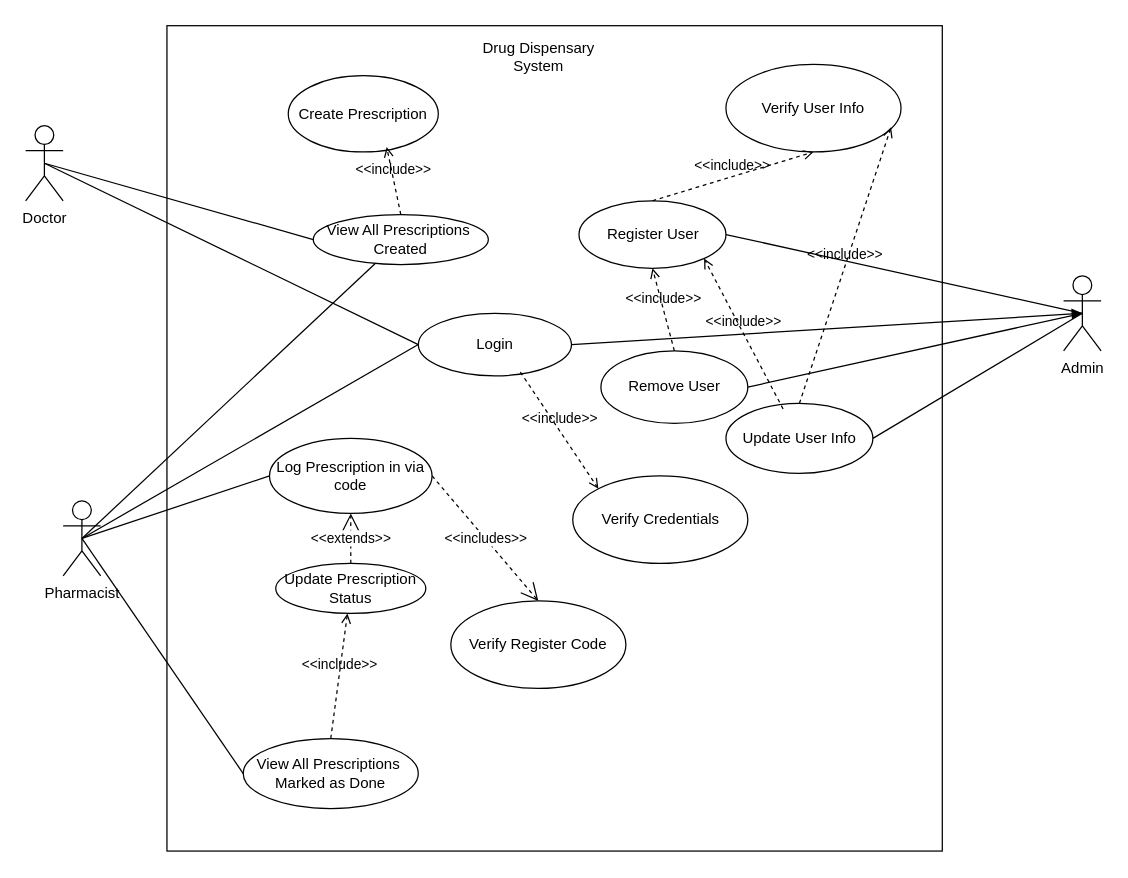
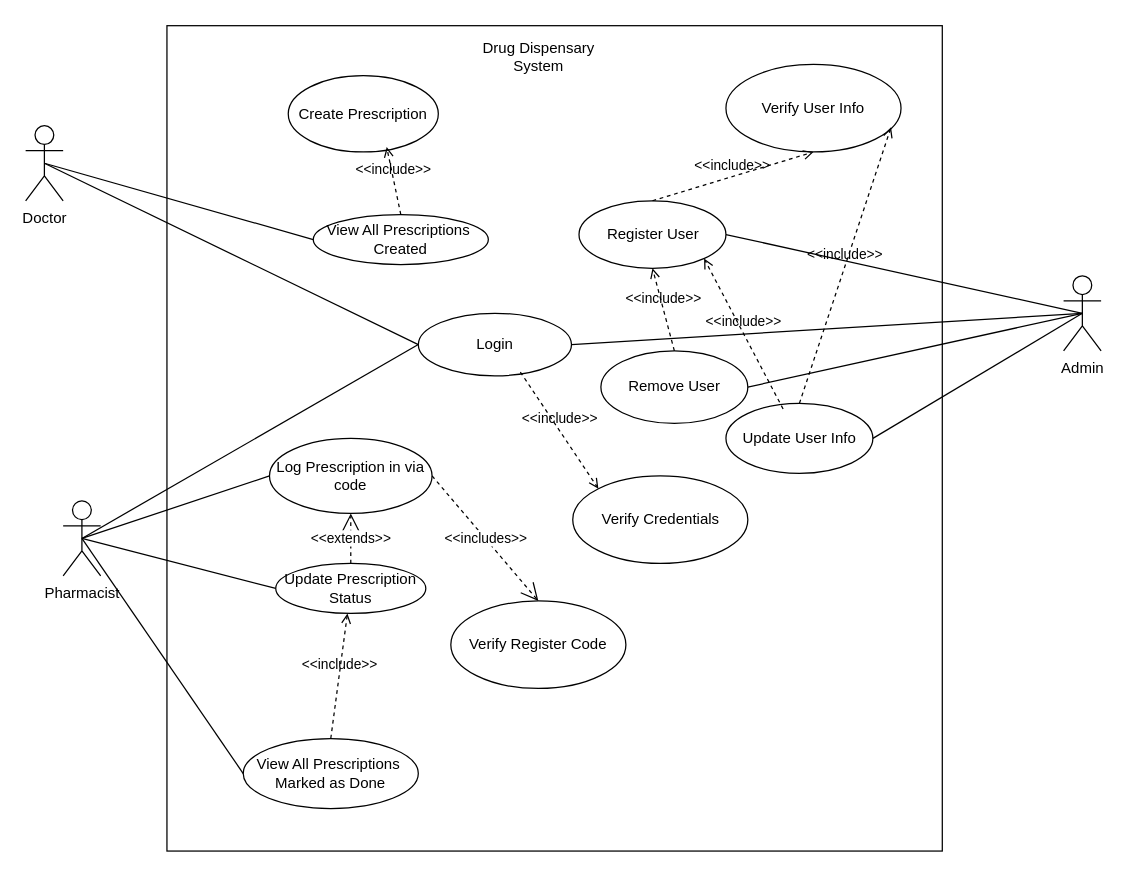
(1070, 314) -> (1070, 314)
(232, 398) -> (180, 563)
